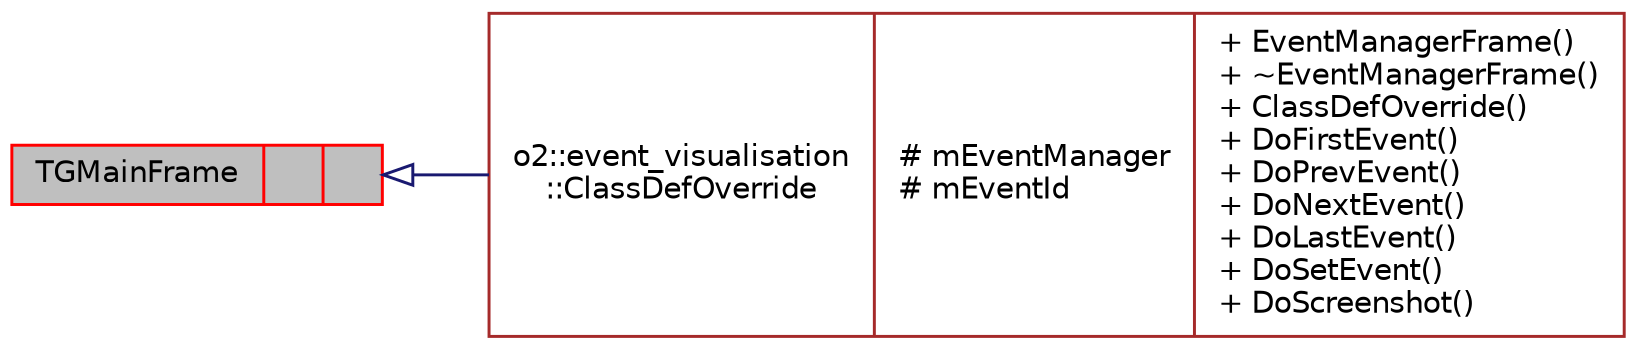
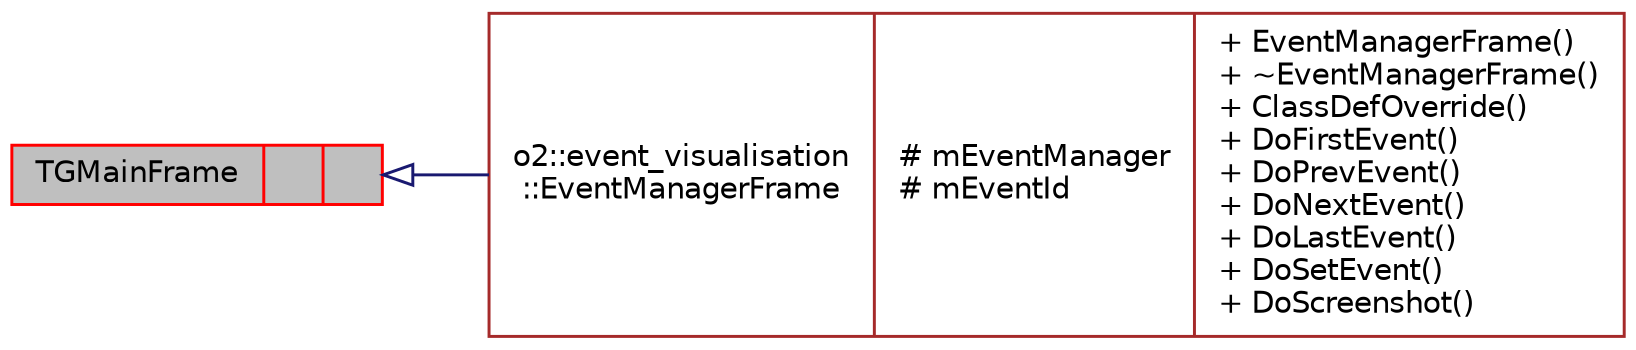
(682, 190) -> (682, 190)
